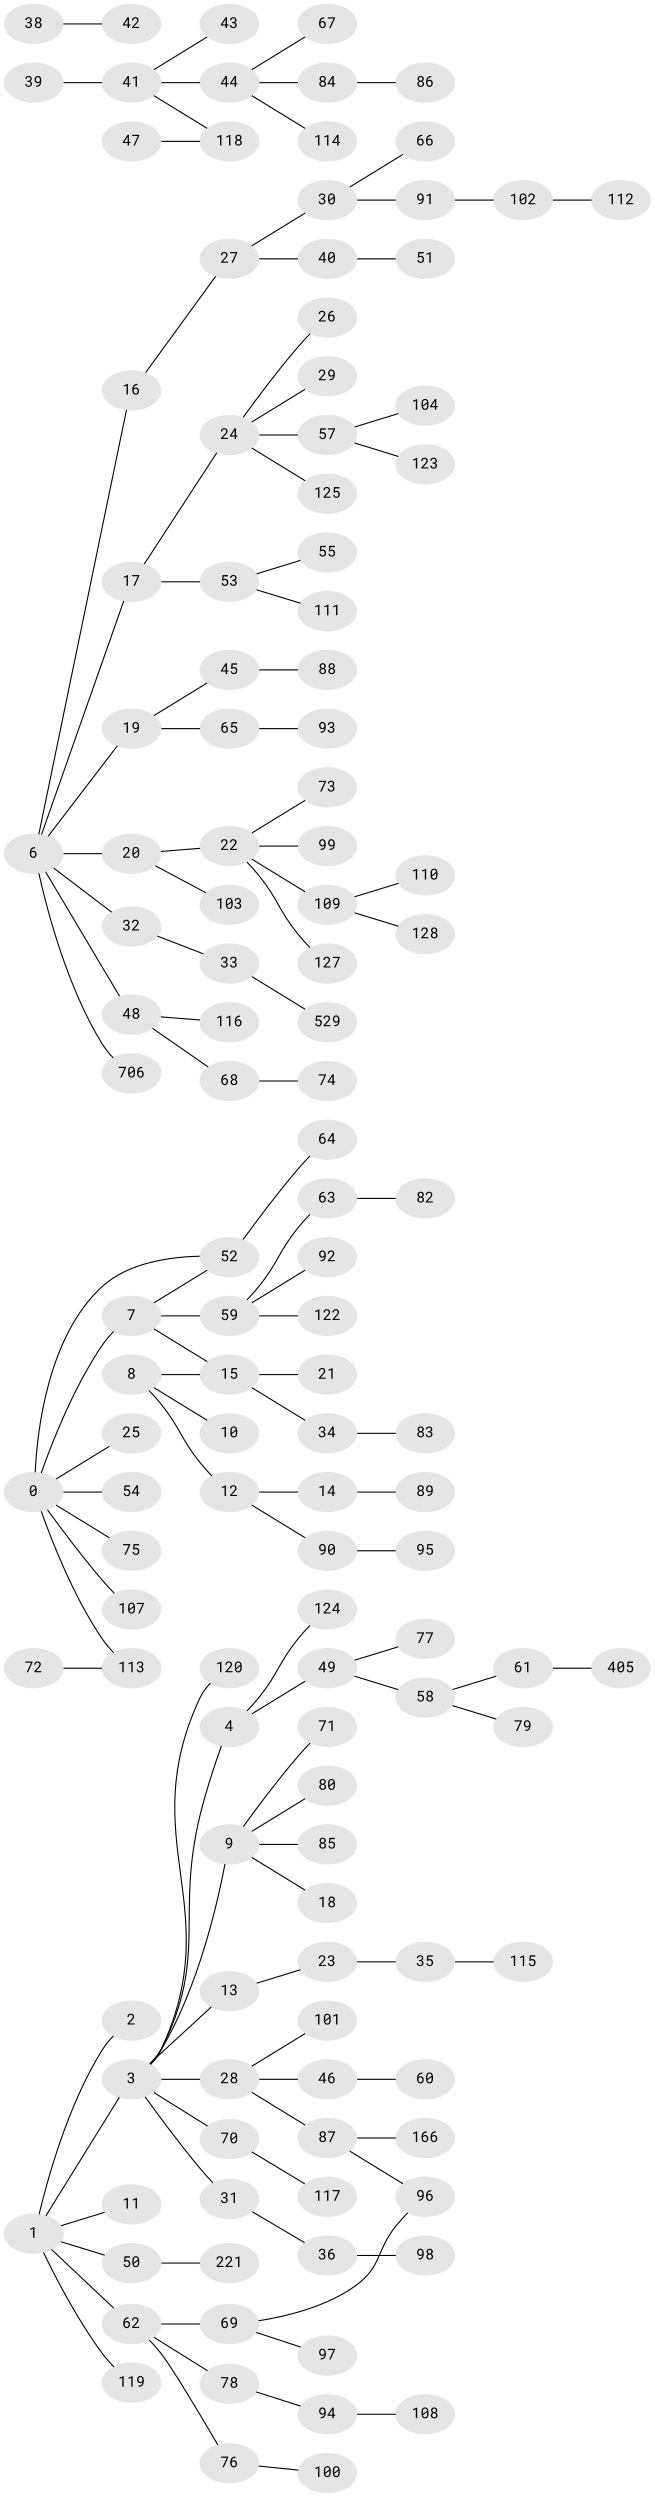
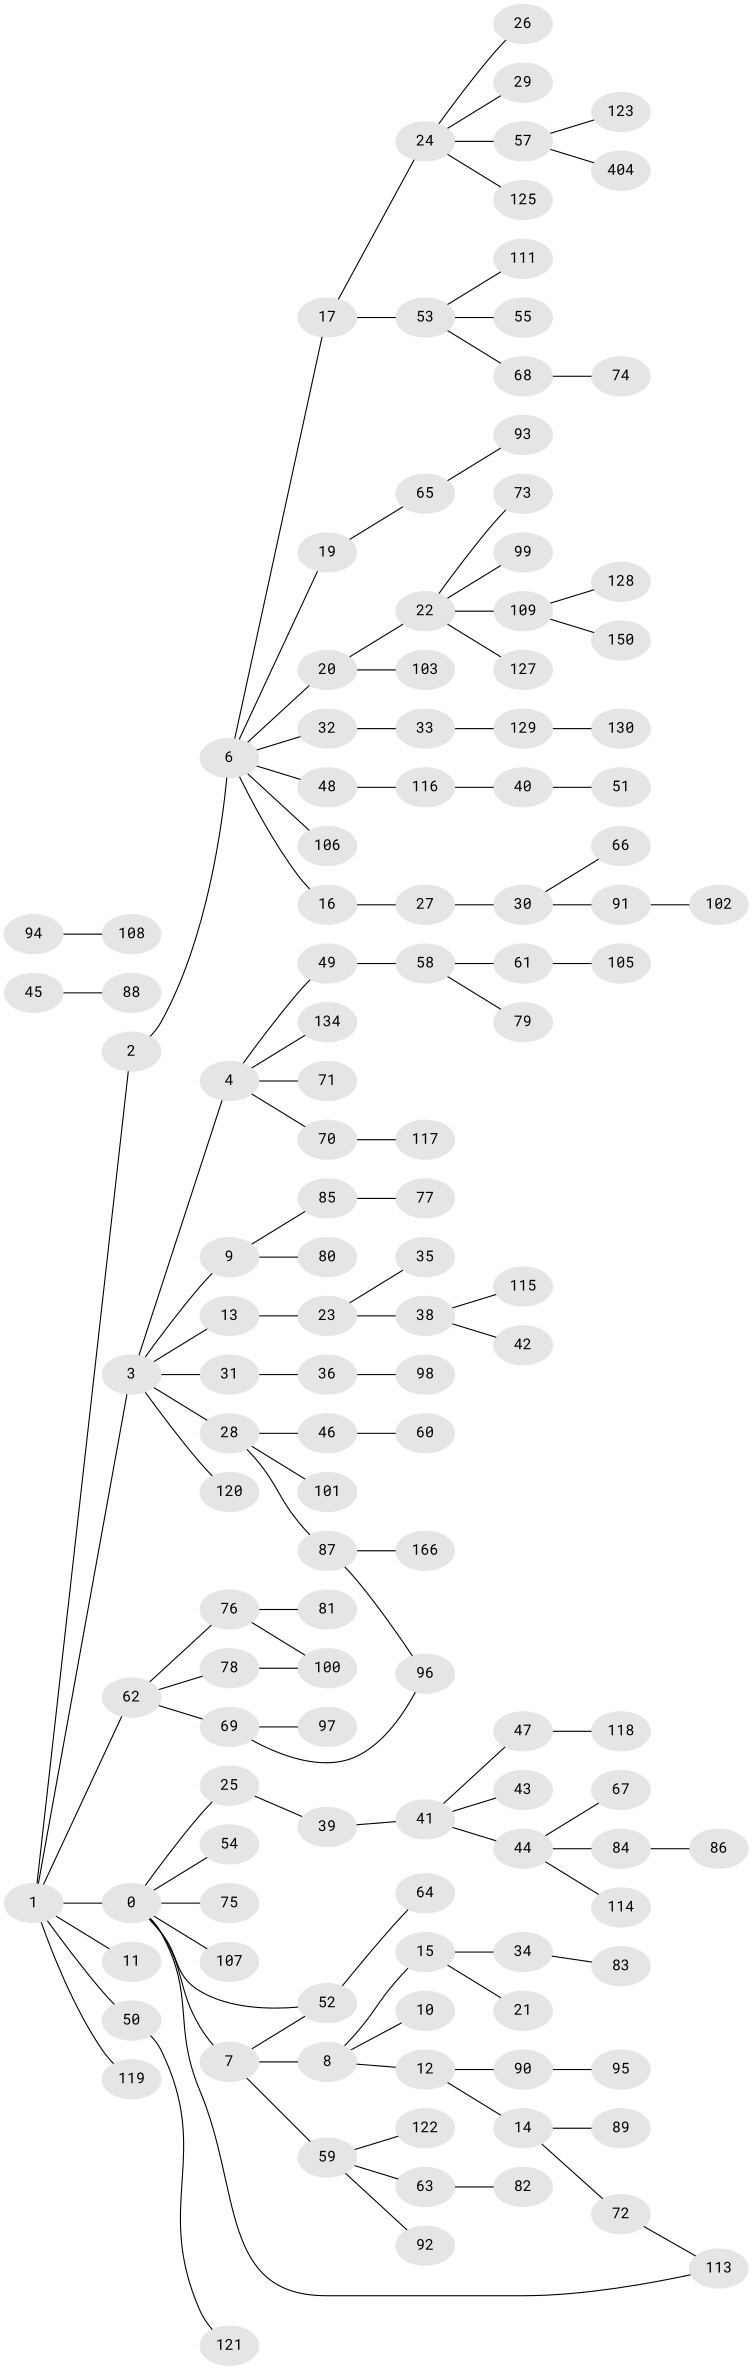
(181, 112) -> (474, 1775)
(621, 200) -> none
(279, 259) -> (474, 787)
(425, 406) -> (621, 171)
(181, 699) -> none
none -> (621, 729)
(425, 875) -> (621, 641)
none -> (203, 912)
(327, 1022) -> (523, 729)
(180, 1048) -> (474, 347)
(132, 1073) -> (327, 846)
none -> (376, 1316)
(181, 1345) -> (279, 2062)
none -> (327, 1609)
(327, 1609) -> (327, 1022)
(376, 1653) -> (376, 1198)
(621, 1668) -> (621, 964)
(275, 1784) -> (279, 1081)
none -> (278, 1806)
none -> (83, 1903)
(327, 1903) -> none
(474, 1962) -> (474, 1301)
(181, 2109) -> (278, 1110)
none -> (572, 2171)
(229, 2263) -> (229, 2346)
(278, 2399) -> (279, 1668)
